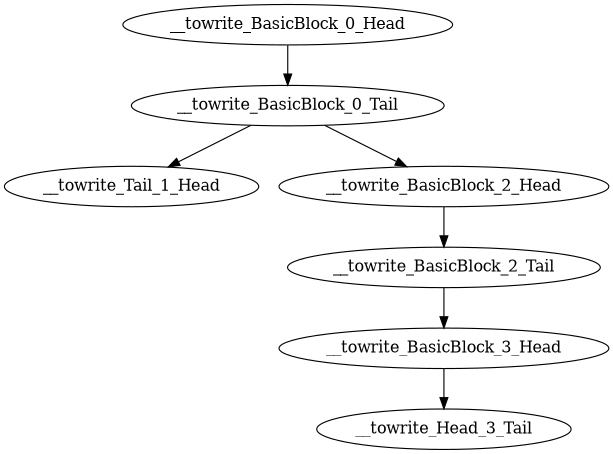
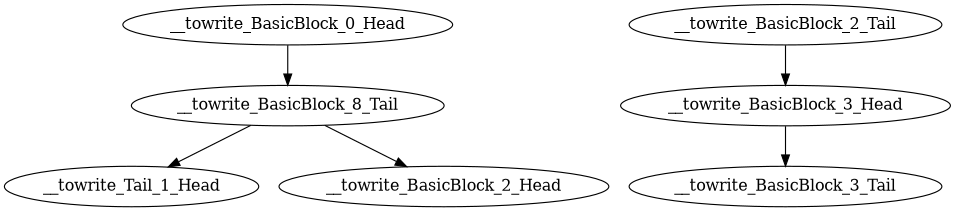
(288, 106) -> (288, 106)
(444, 221) -> none
(444, 429) -> (786, 187)
